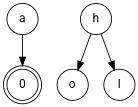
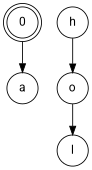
(22, 46) -> (22, 53)
(106, 48) -> (73, 115)
